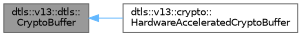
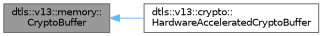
(46, 18) -> (57, 18)
